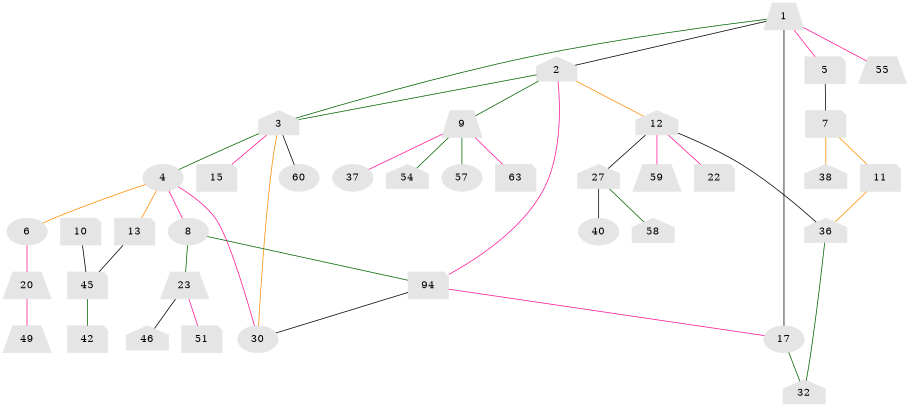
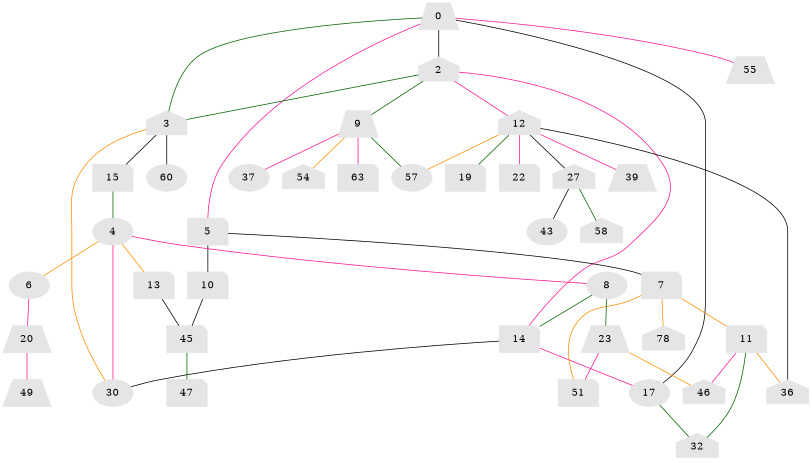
(784, 16) -> (439, 16)
(610, 99) -> (481, 98)
(249, 150) -> (141, 150)
(219, 151) -> (113, 205)
none -> (463, 152)
(433, 153) -> (329, 153)
none -> (466, 178)
(657, 178) -> (632, 178)
(826, 178) -> (664, 339)
(599, 232) -> (547, 232)
none -> (208, 259)
(428, 285) -> (519, 339)
(816, 312) -> (735, 399)
(165, 314) -> (660, 369)
none -> (581, 318)
(88, 339) -> (187, 393)
none -> (724, 368)
